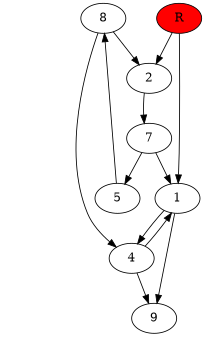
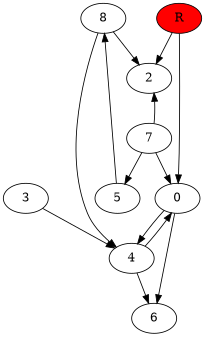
(144, 104) -> (155, 112)
none -> (26, 198)
(178, 198) -> (178, 198)
(154, 318) -> (154, 318)
